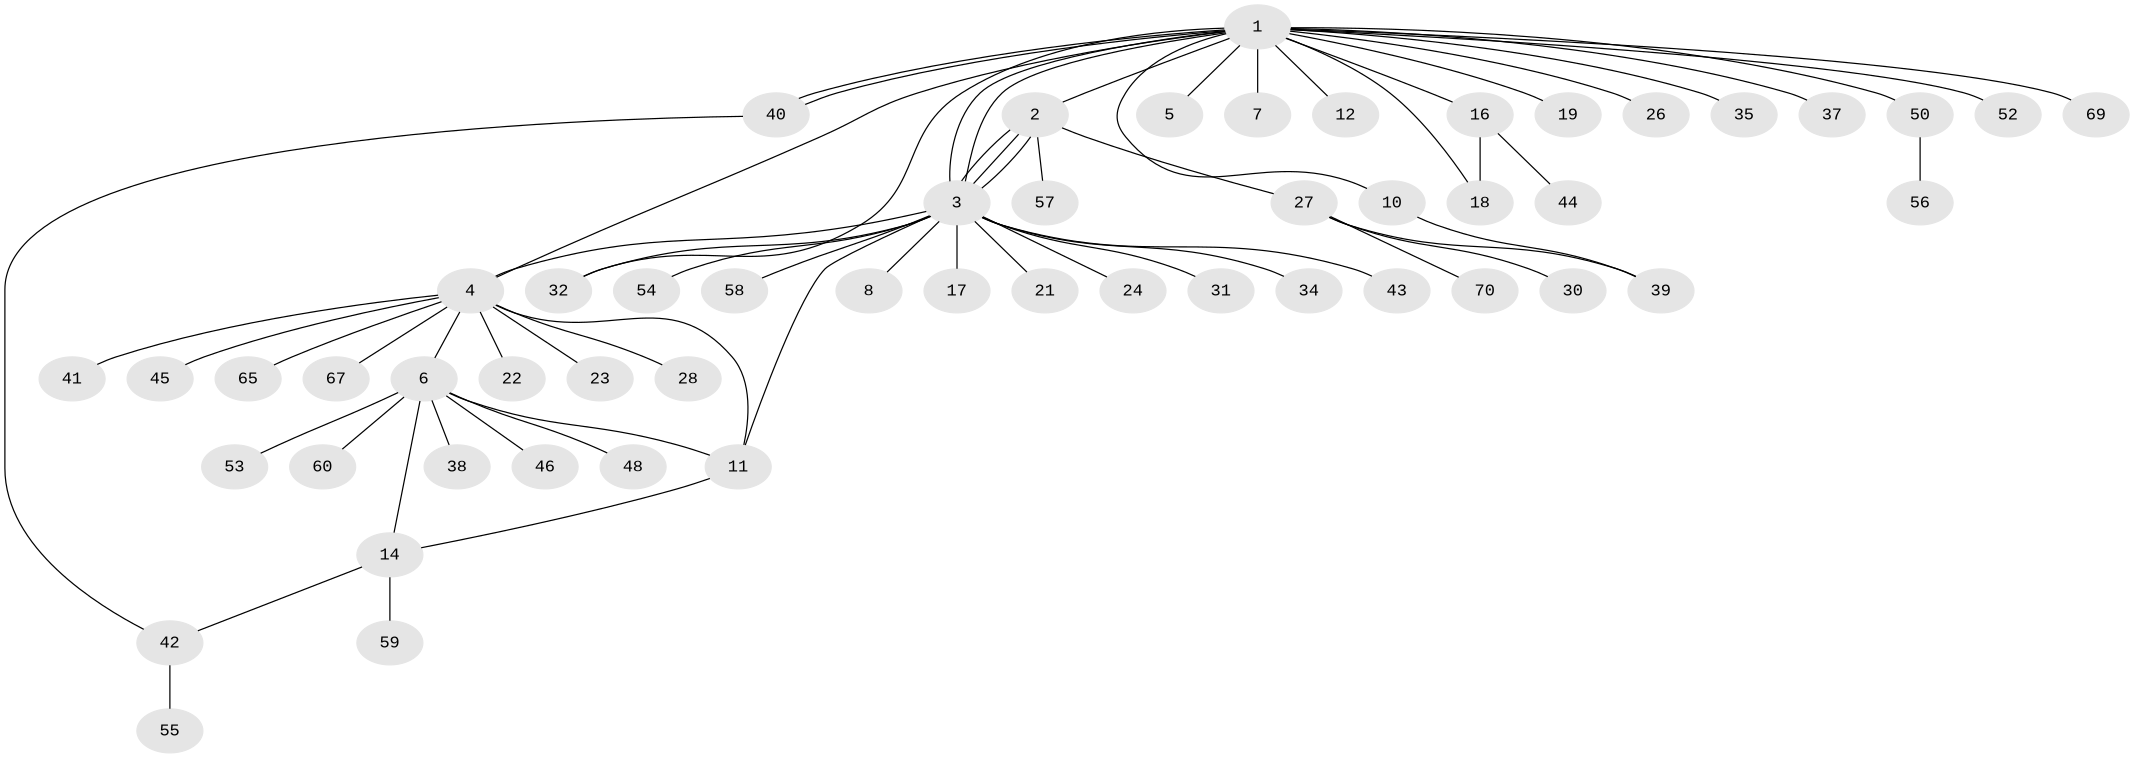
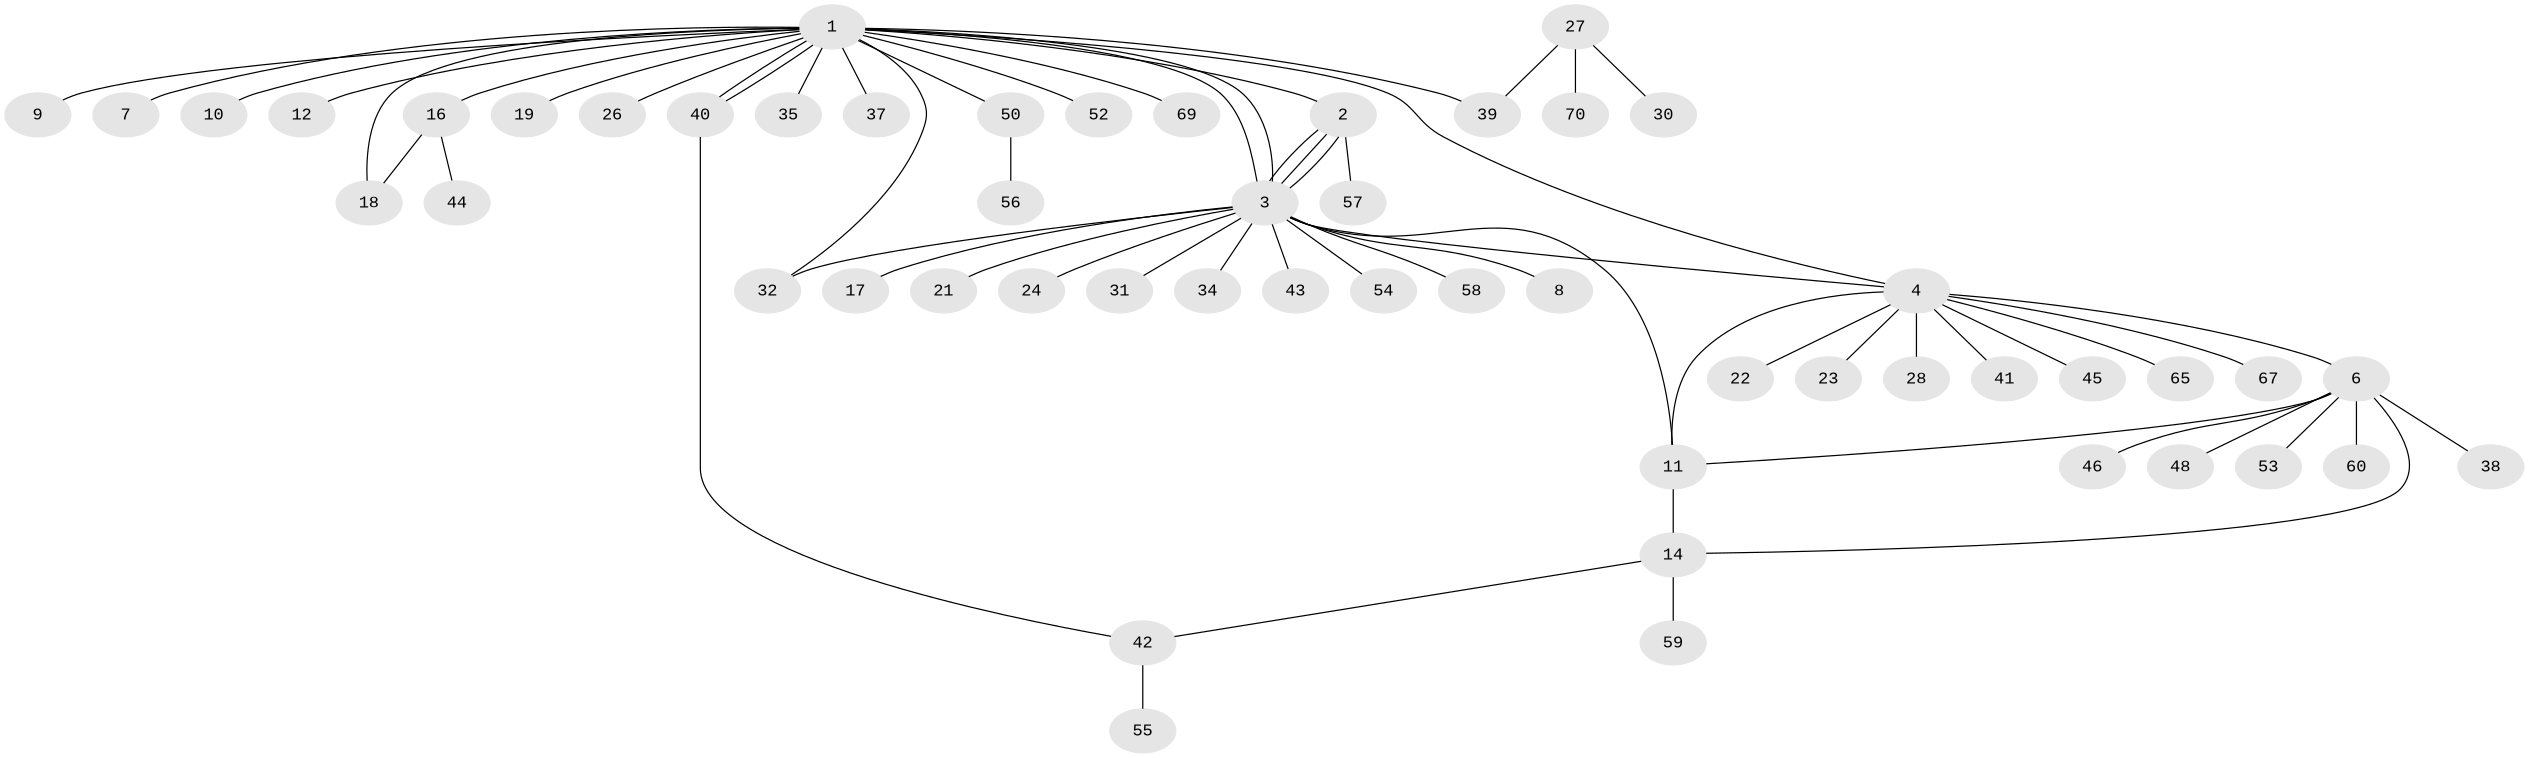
(1170, 115) -> (38, 115)
(1130, 152) -> none
(1487, 240) -> (1166, 47)
